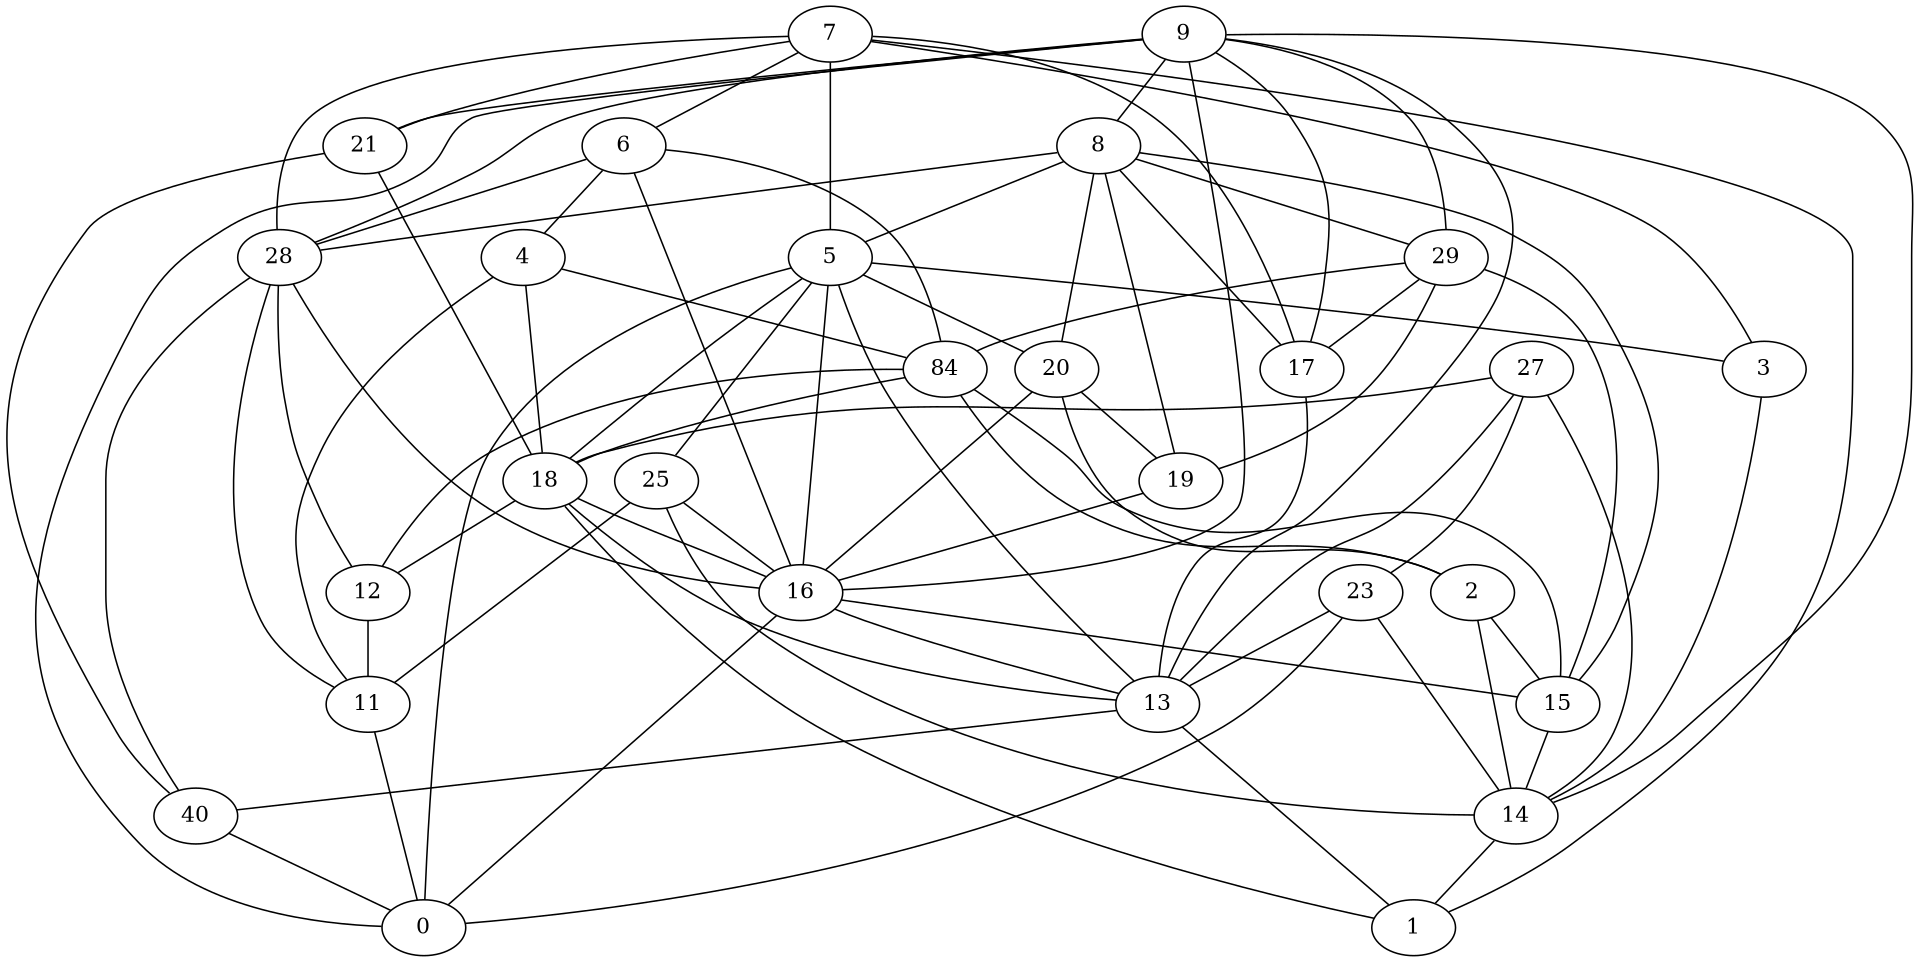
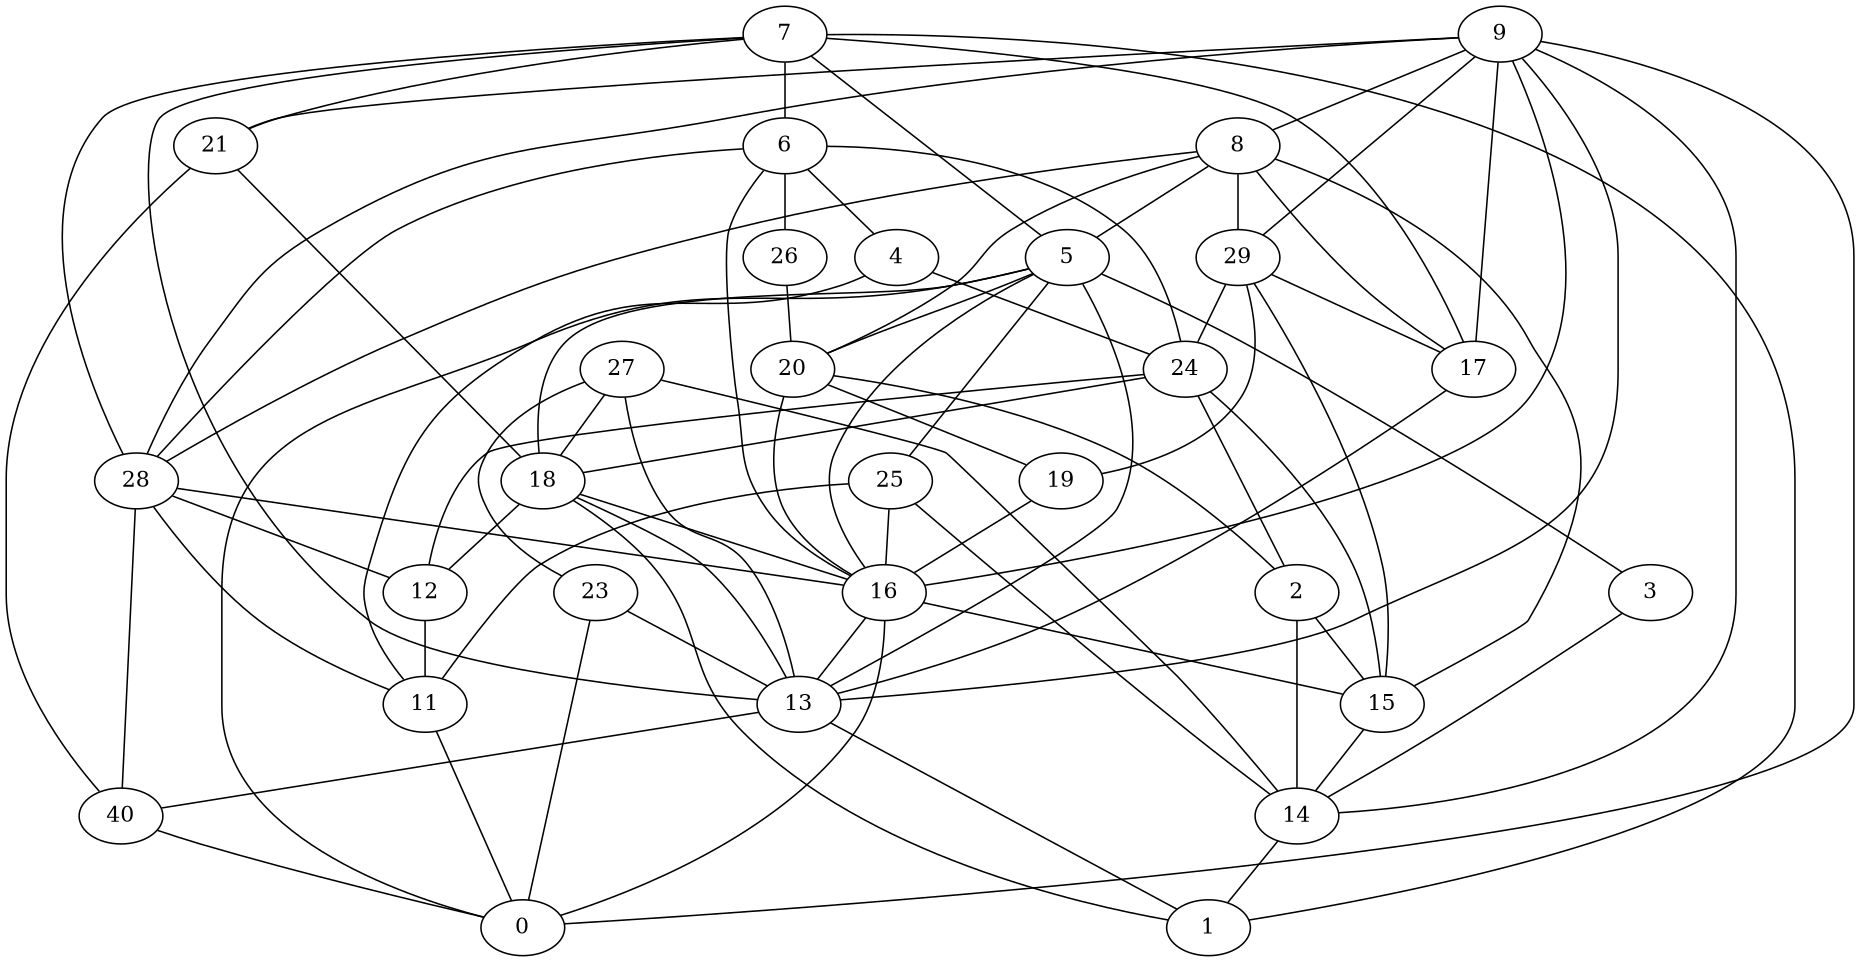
(1343, 127) -> (168, 303)
none -> (785, 258)
(1142, 320) -> none
(534, 369) -> none
(945, 369) -> (1185, 369)
(1438, 704) -> none
